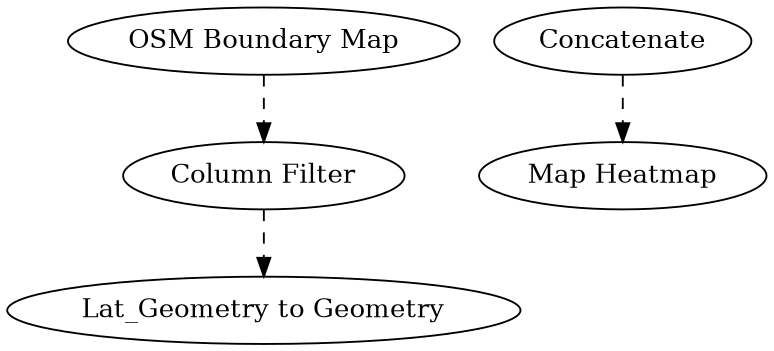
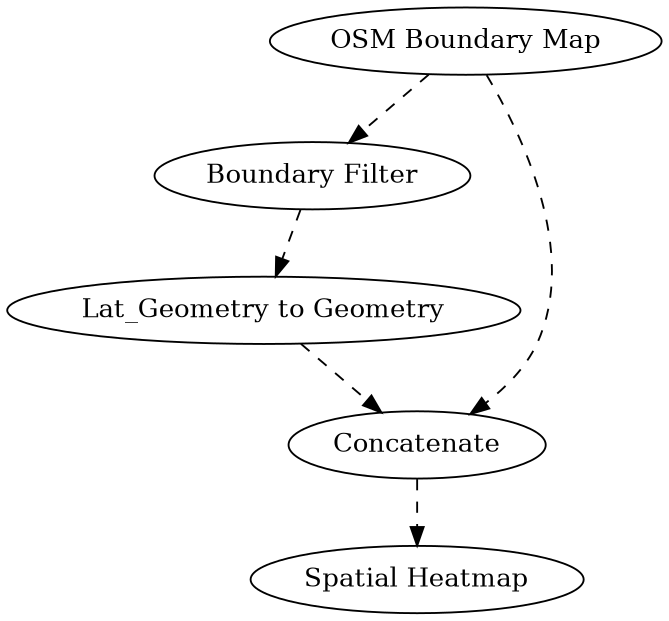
(264, 176) -> (312, 176)
(623, 176) -> (417, 580)
none -> (550, 244)
none -> (334, 372)
